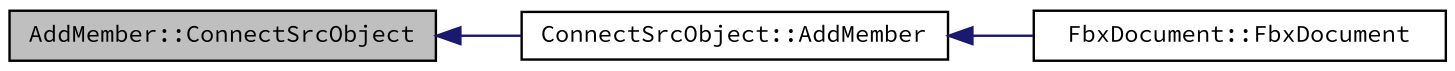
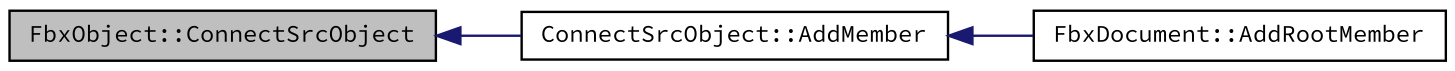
(223, 36) -> (223, 36)
(1240, 36) -> (1240, 36)
